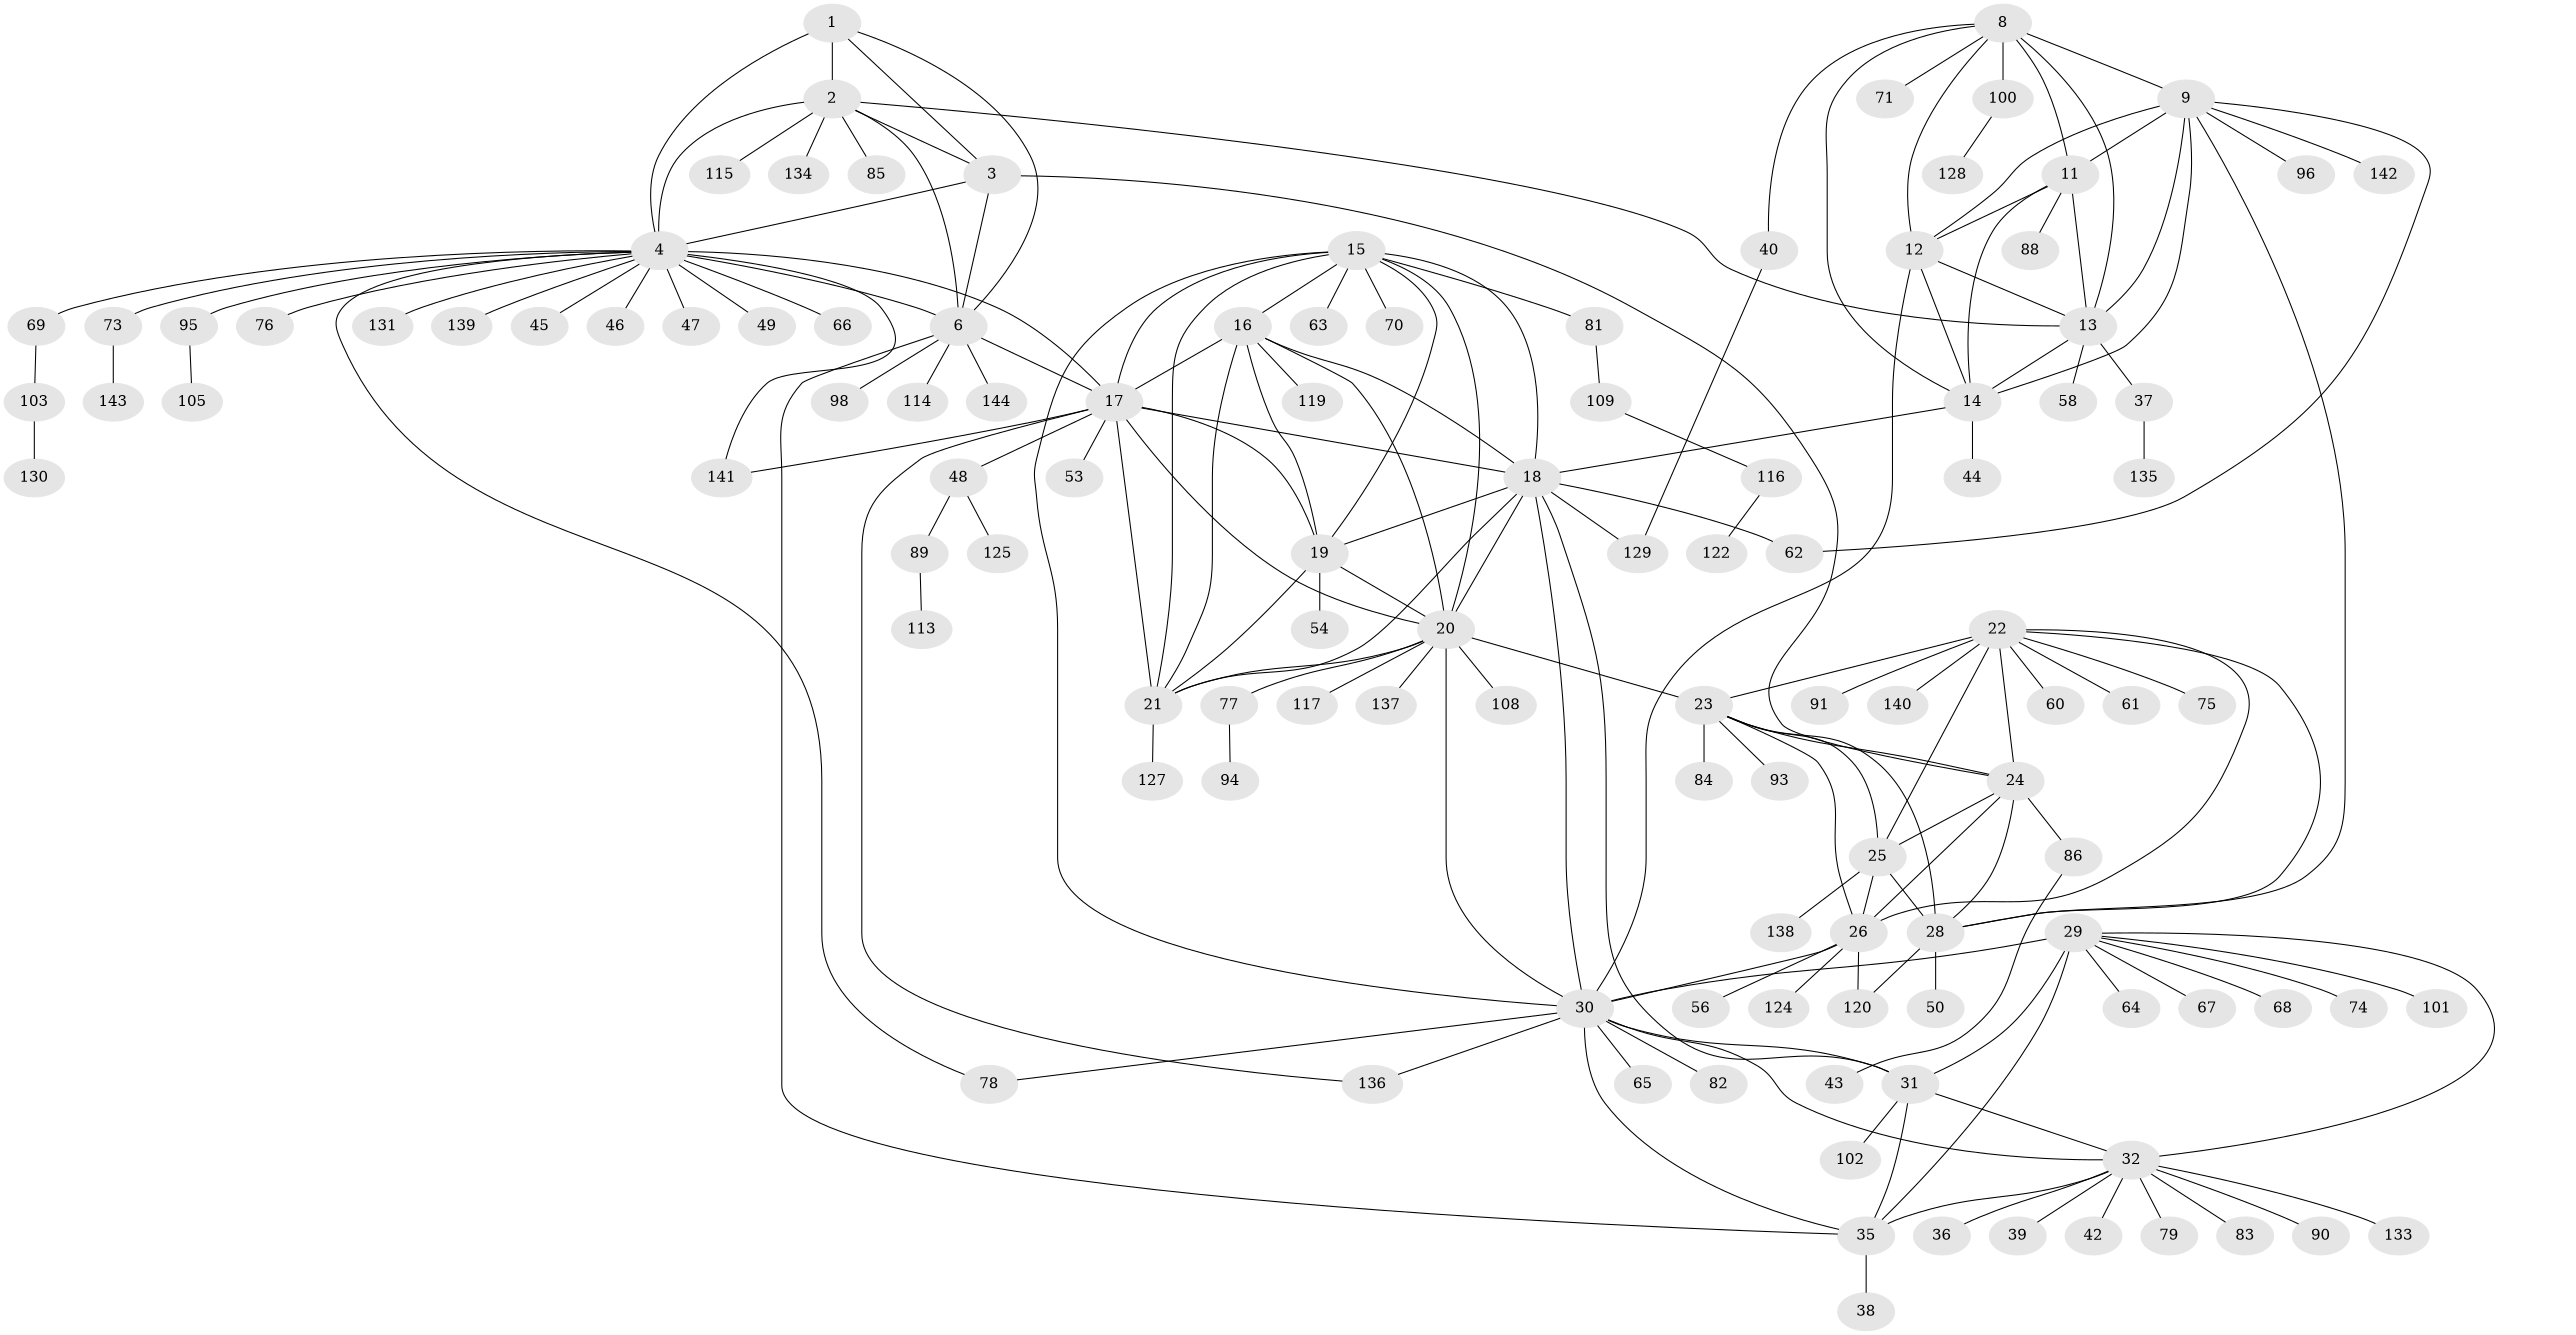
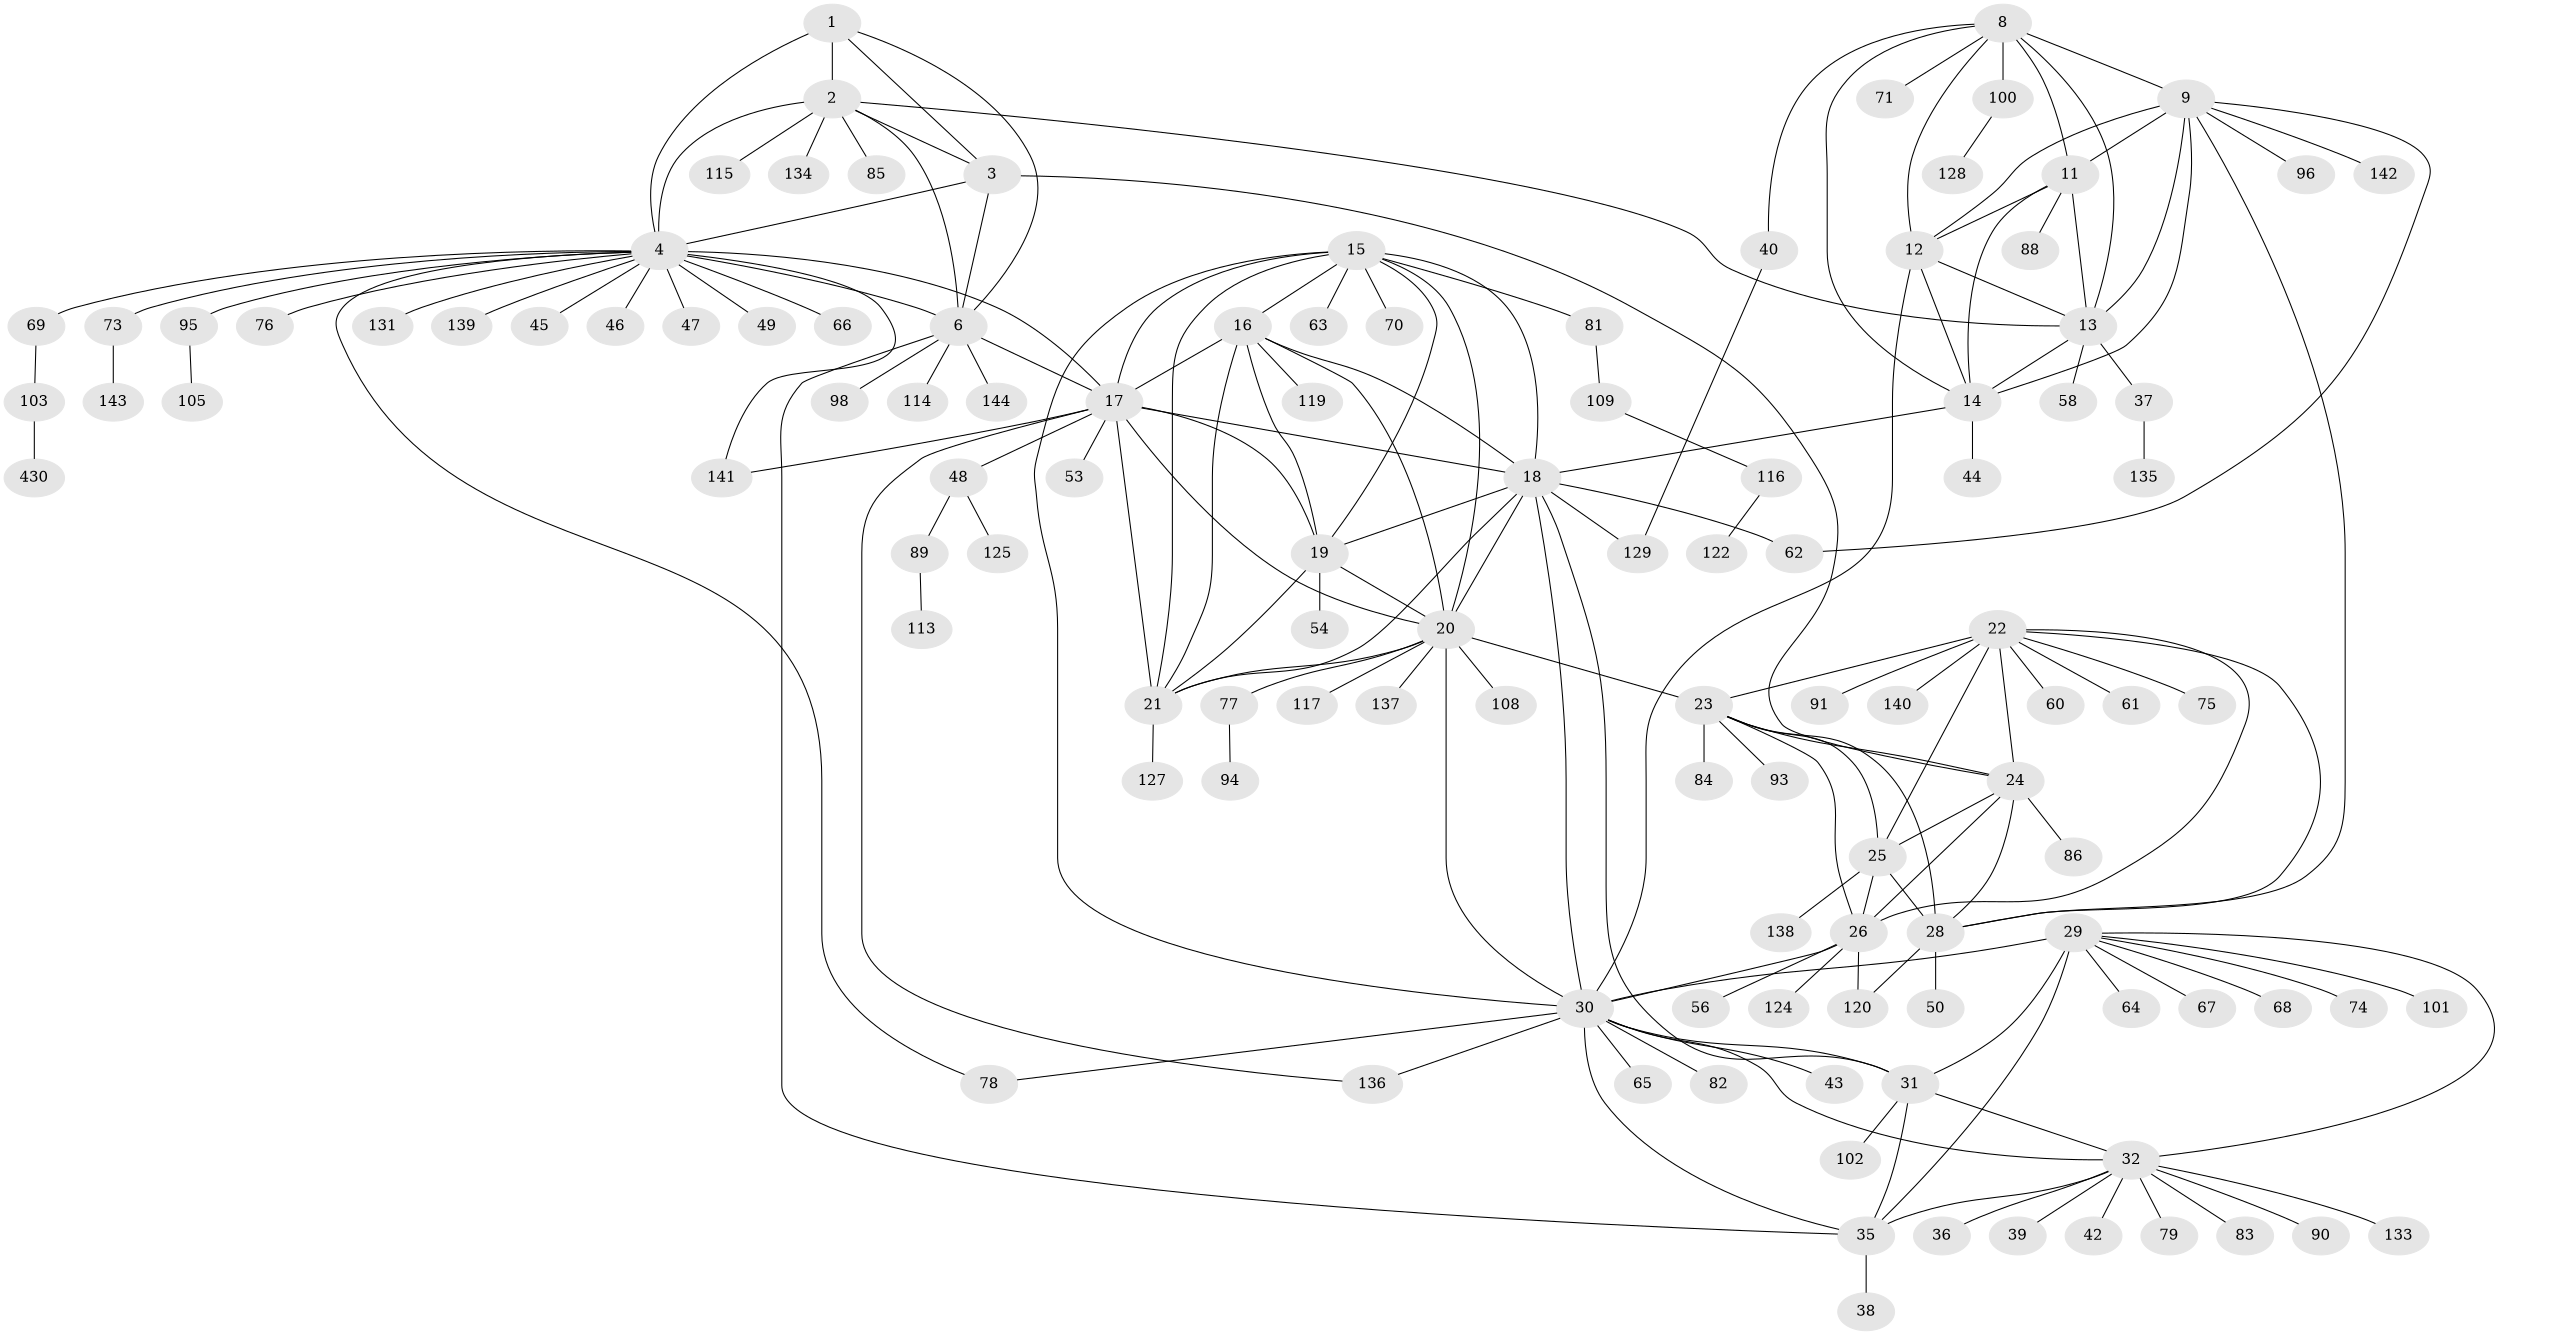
(34, 478) -> (34, 478)
(1991, 1009) -> (1710, 1046)
